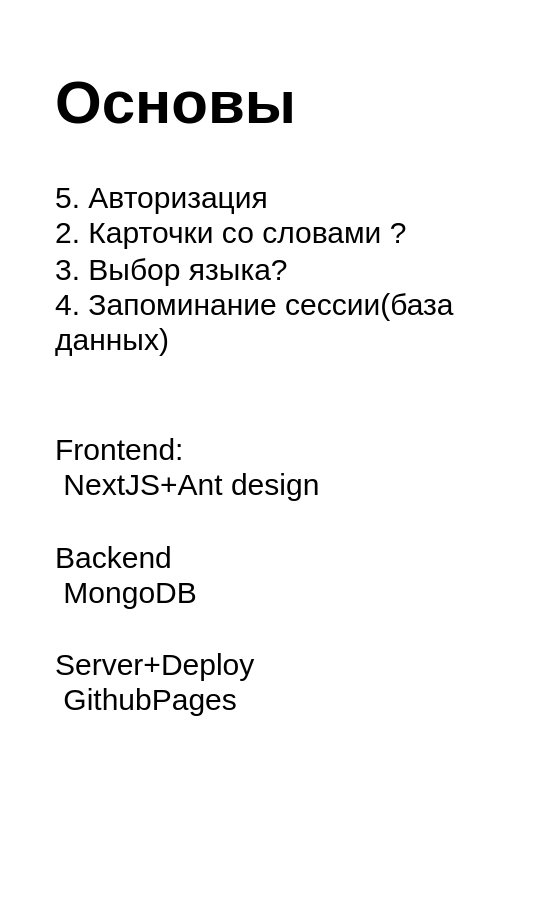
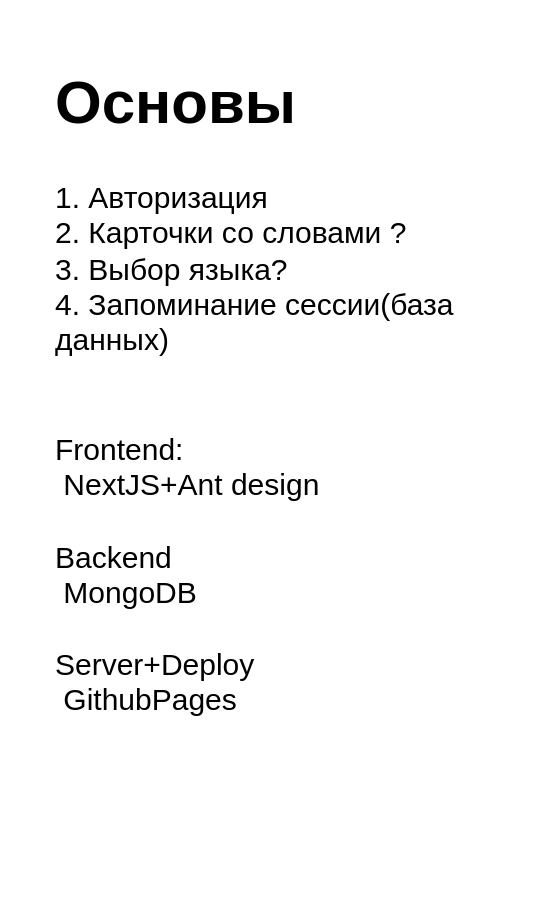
(279, 285) -> (279, 285)
